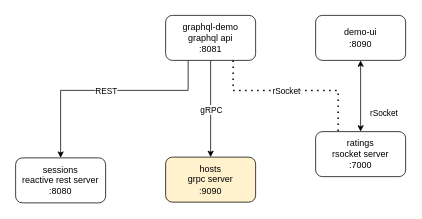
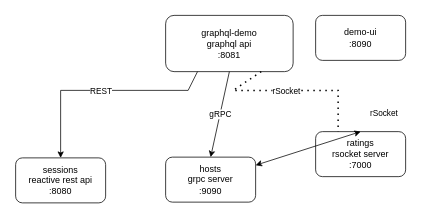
(210, 38) -> (229, 44)
(360, 97) -> (308, 148)
(60, 180) -> (60, 180)
(210, 180) -> (210, 180)
